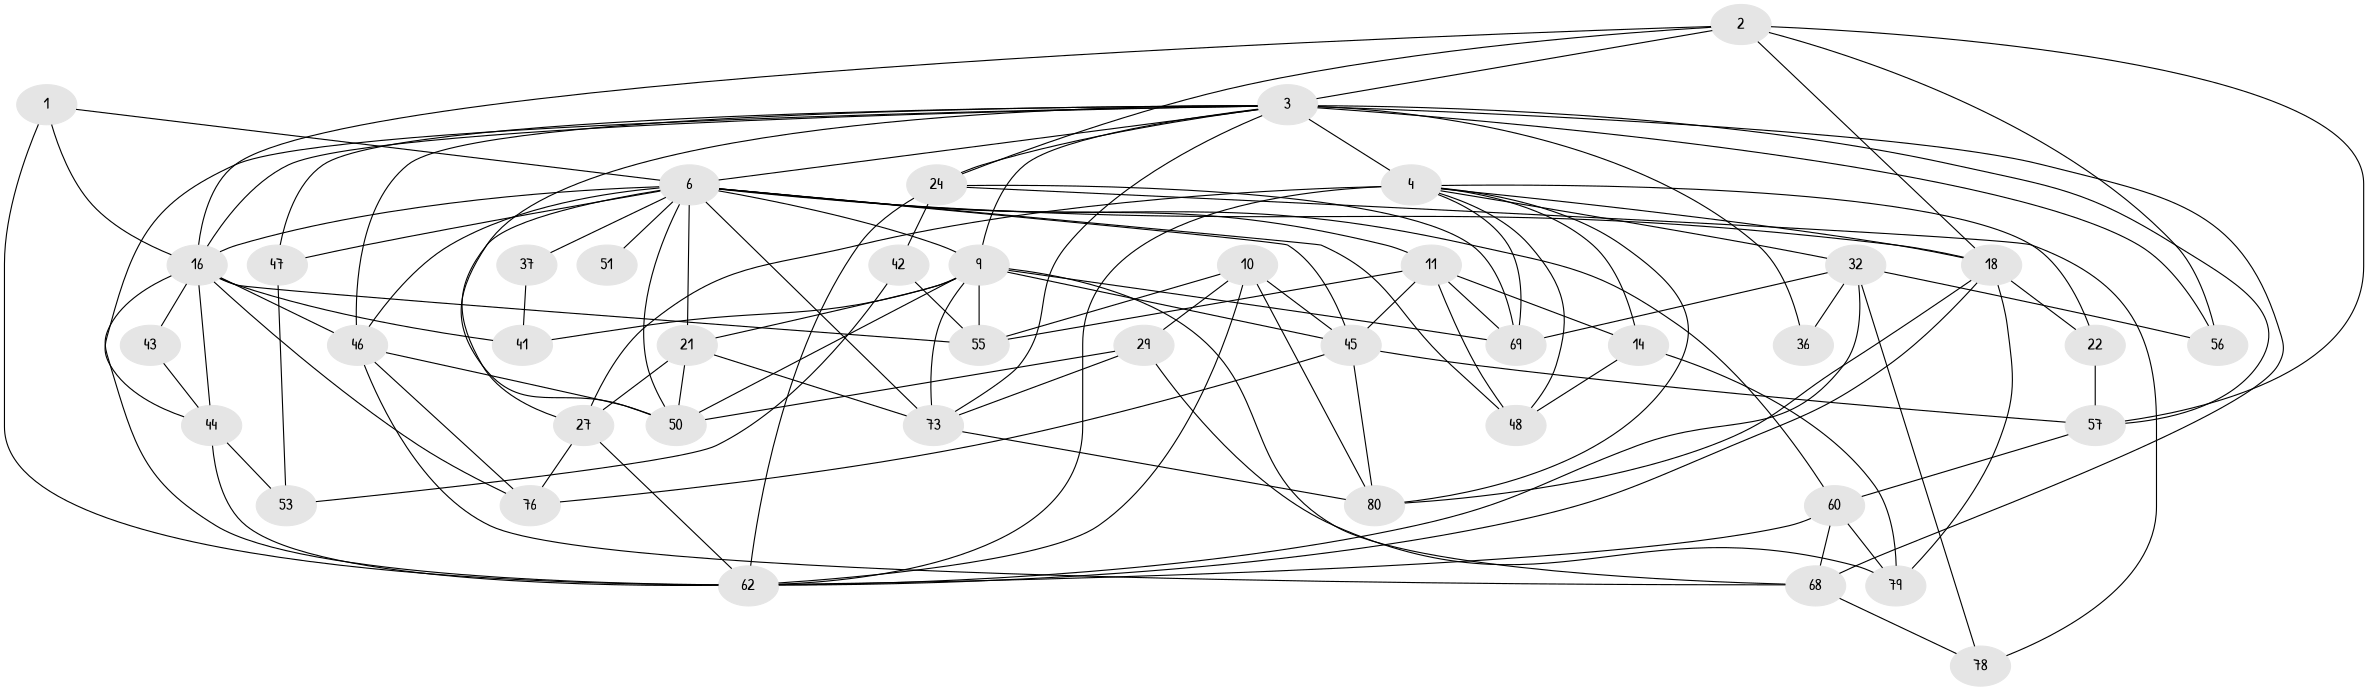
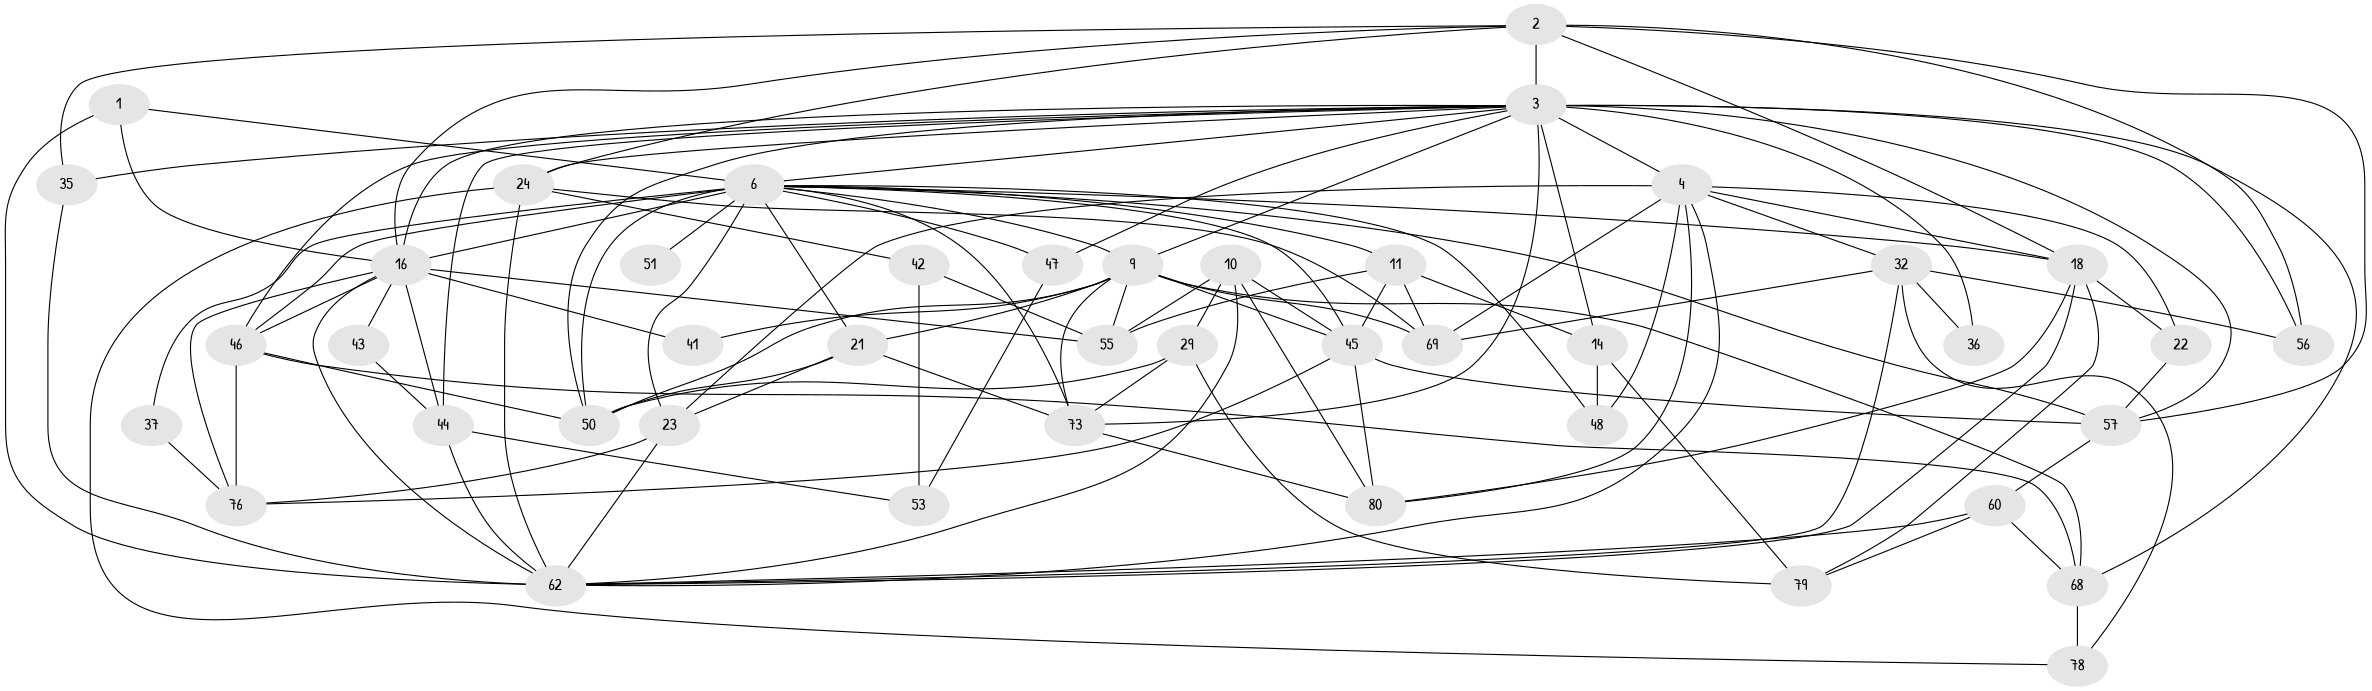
none -> (67, 185)
(1376, 227) -> (1445, 240)
(1569, 228) -> (1567, 225)
(525, 302) -> (194, 466)
(1467, 348) -> none
(584, 426) -> (669, 426)
